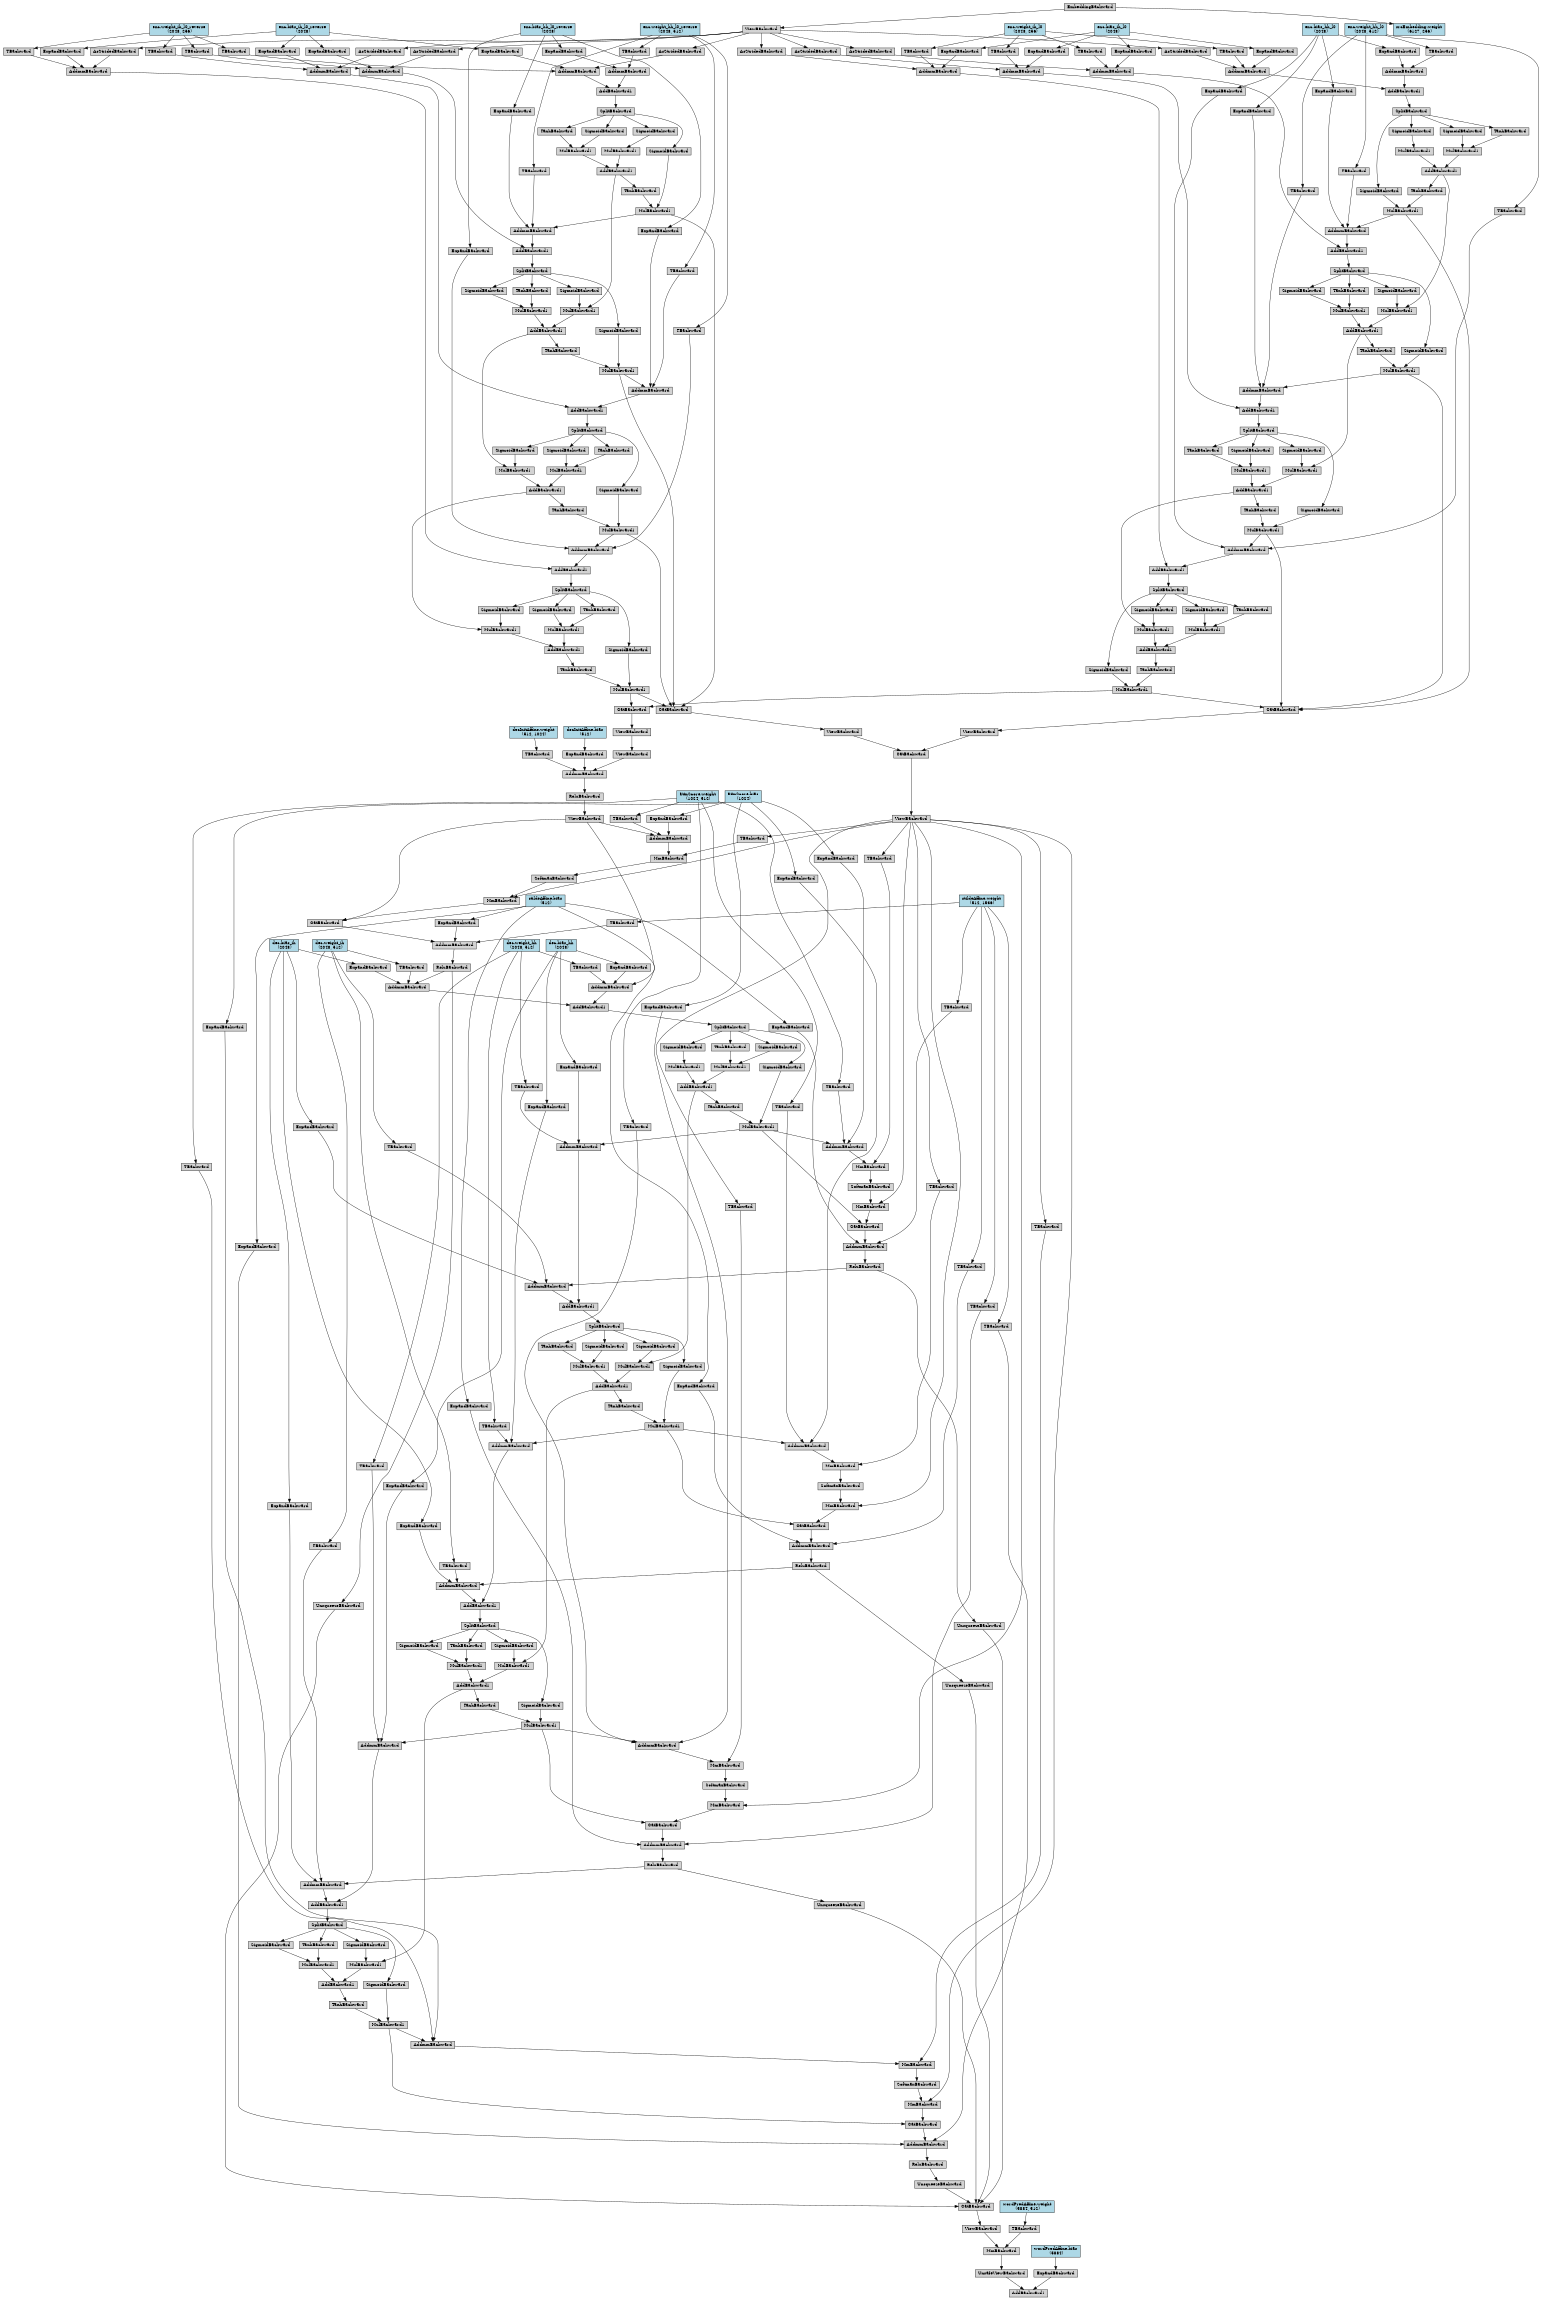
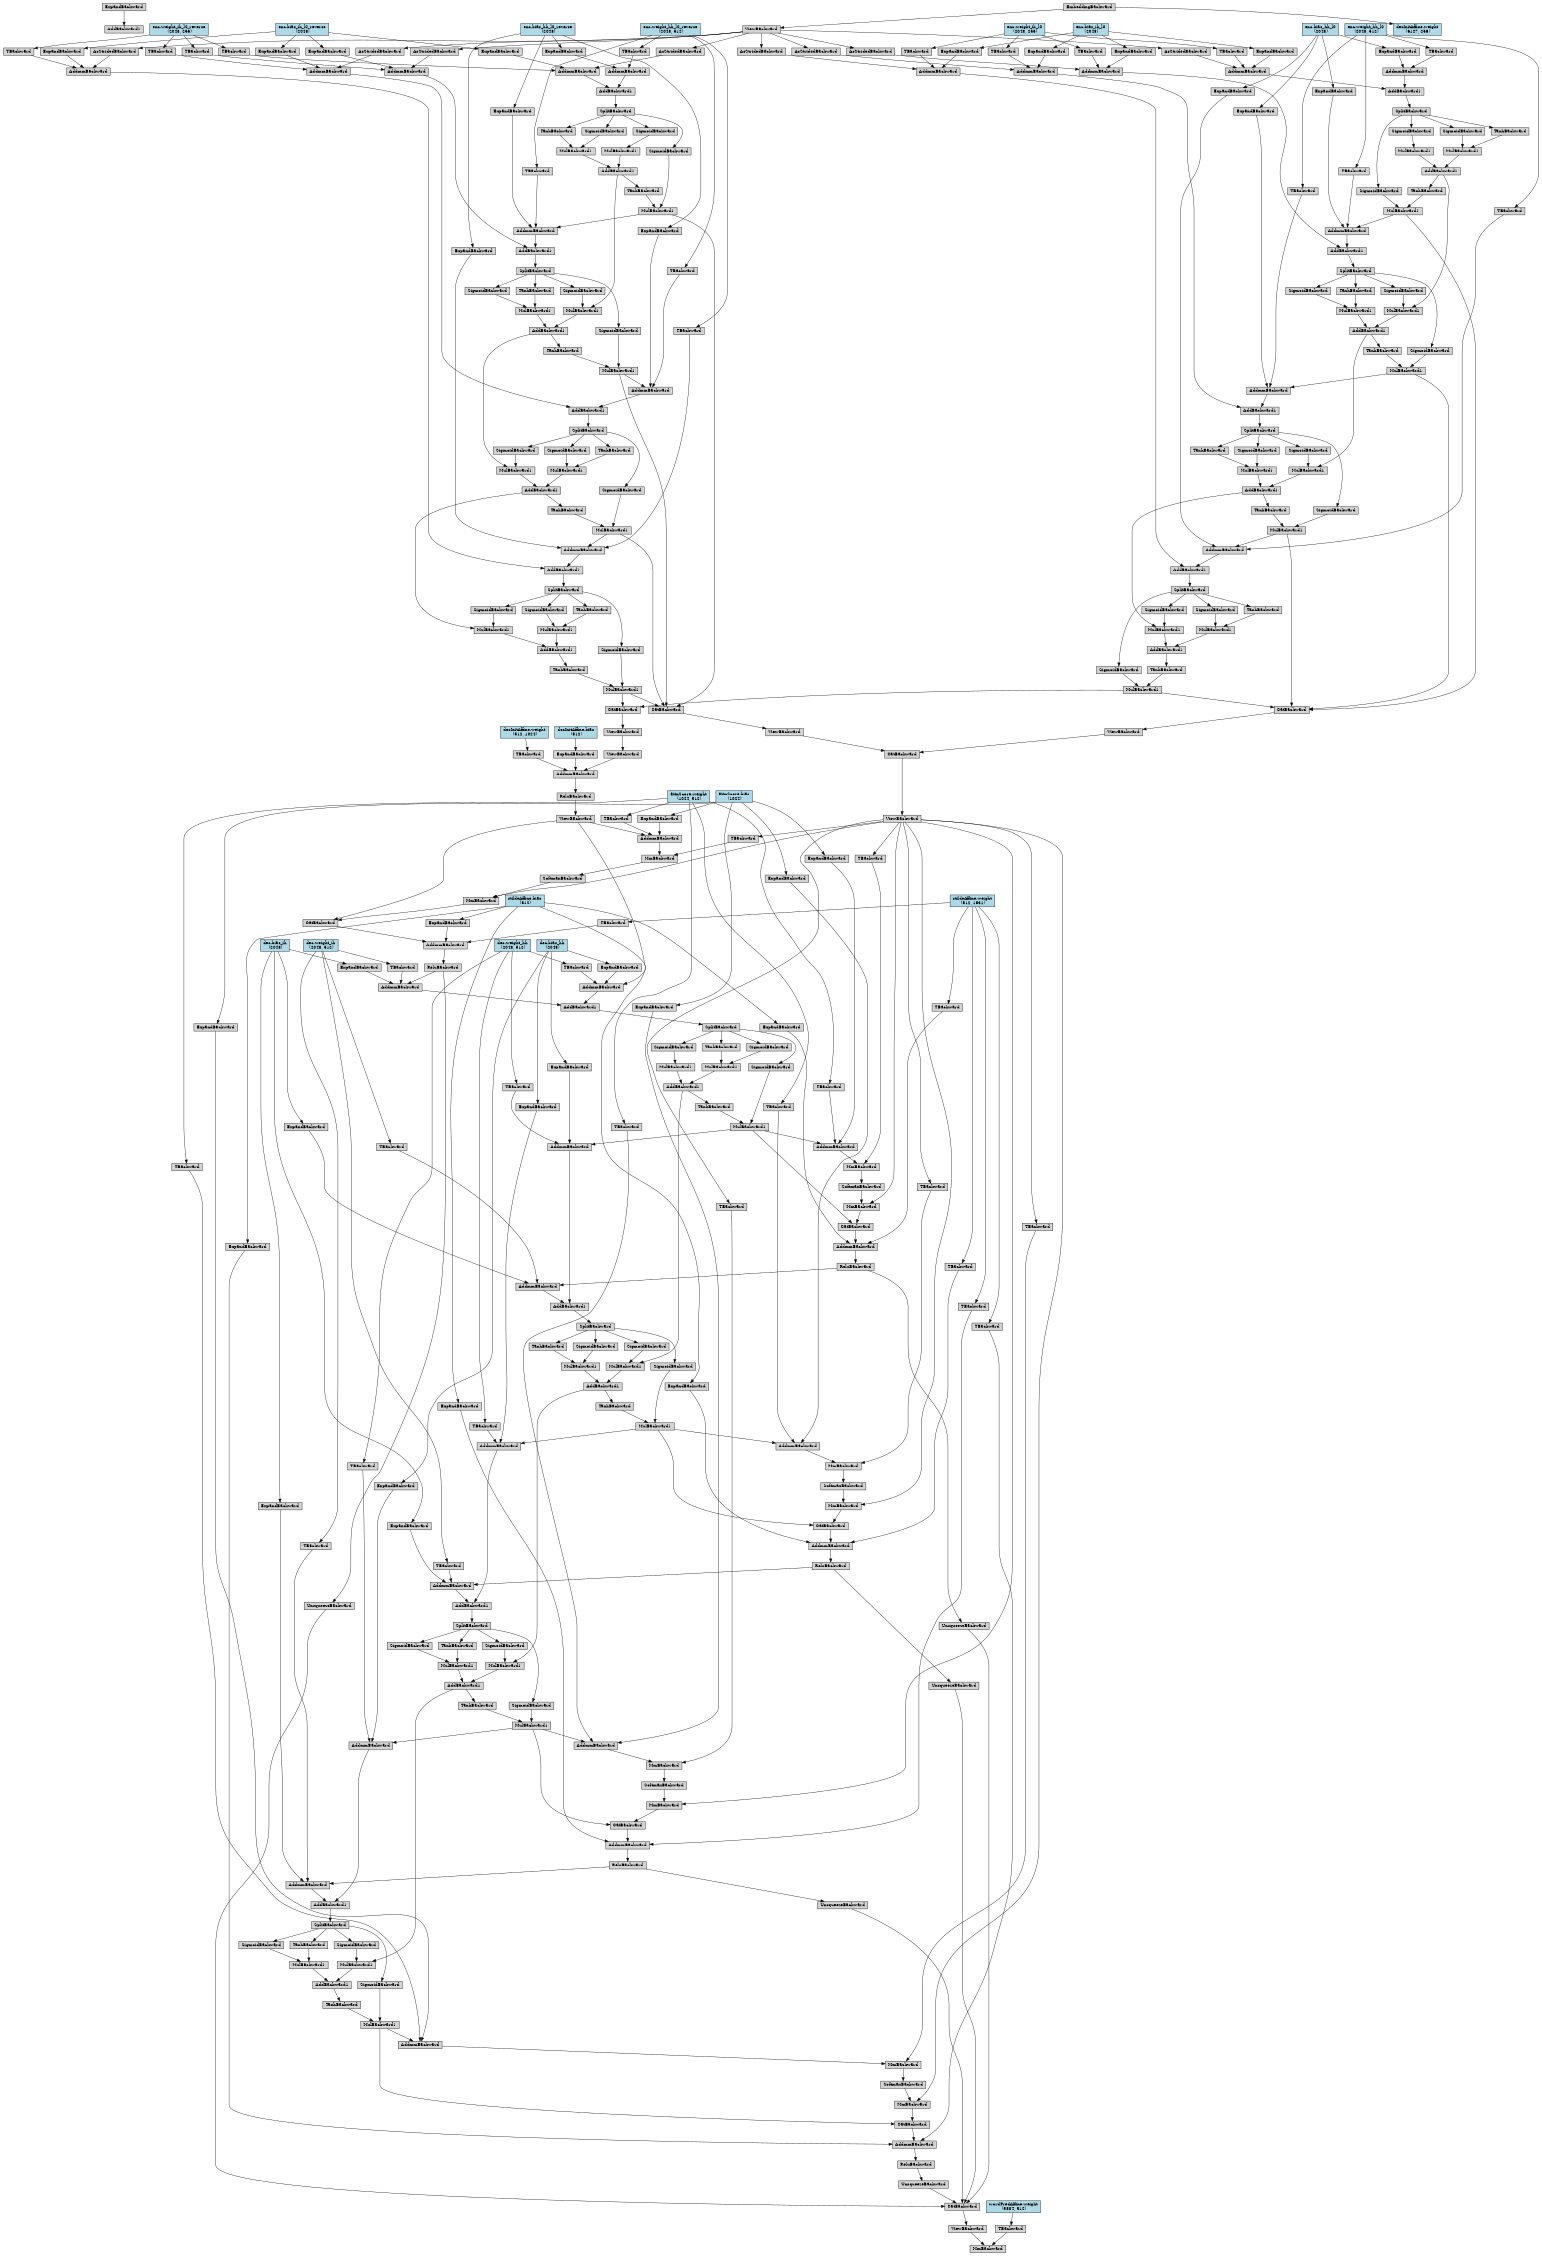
(1419, 29) -> (1417, 29)
(982, 901) -> (972, 901)
(1056, 2251) -> none
(1002, 2273) -> none
